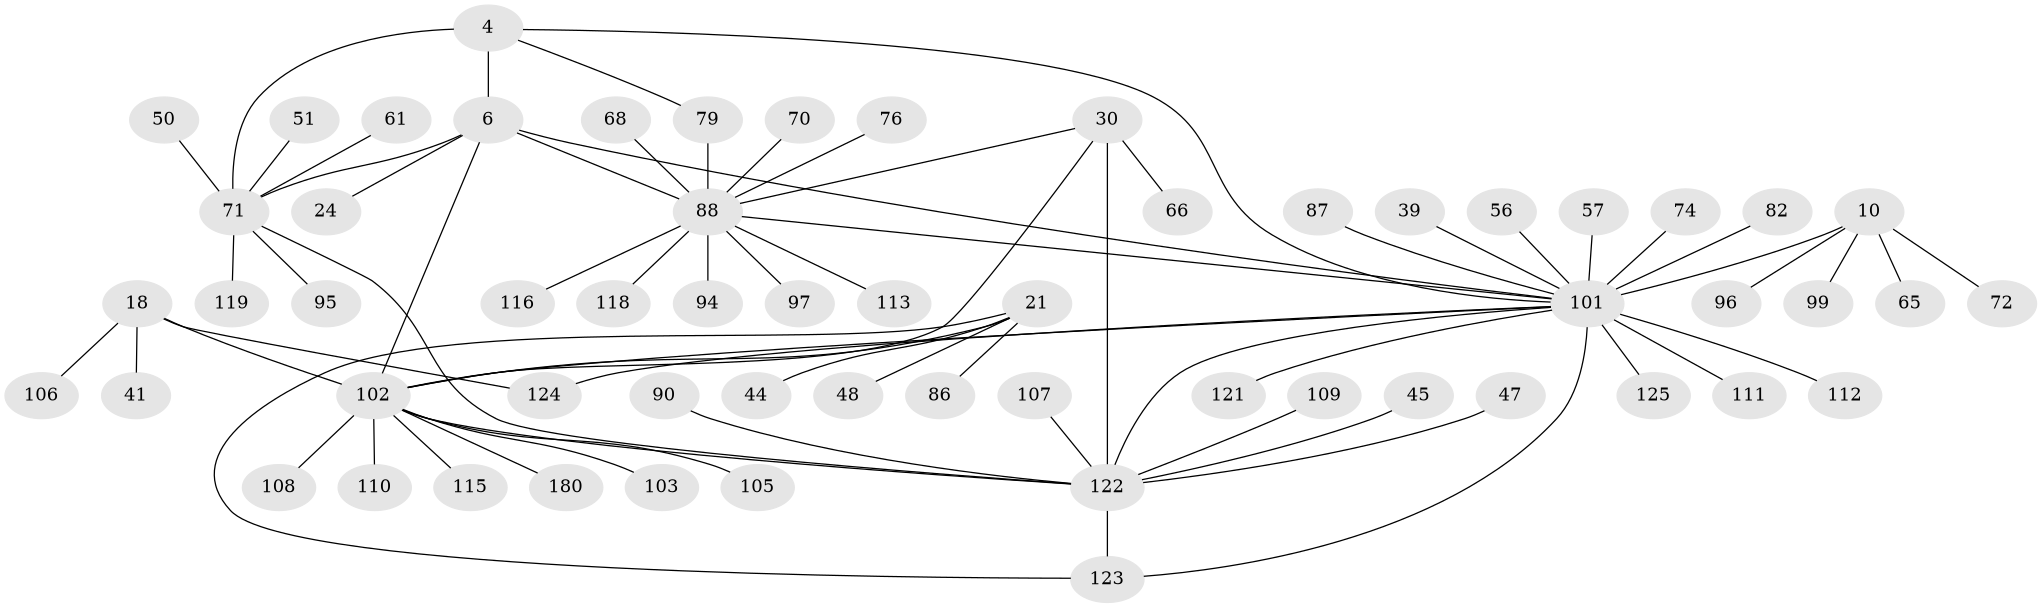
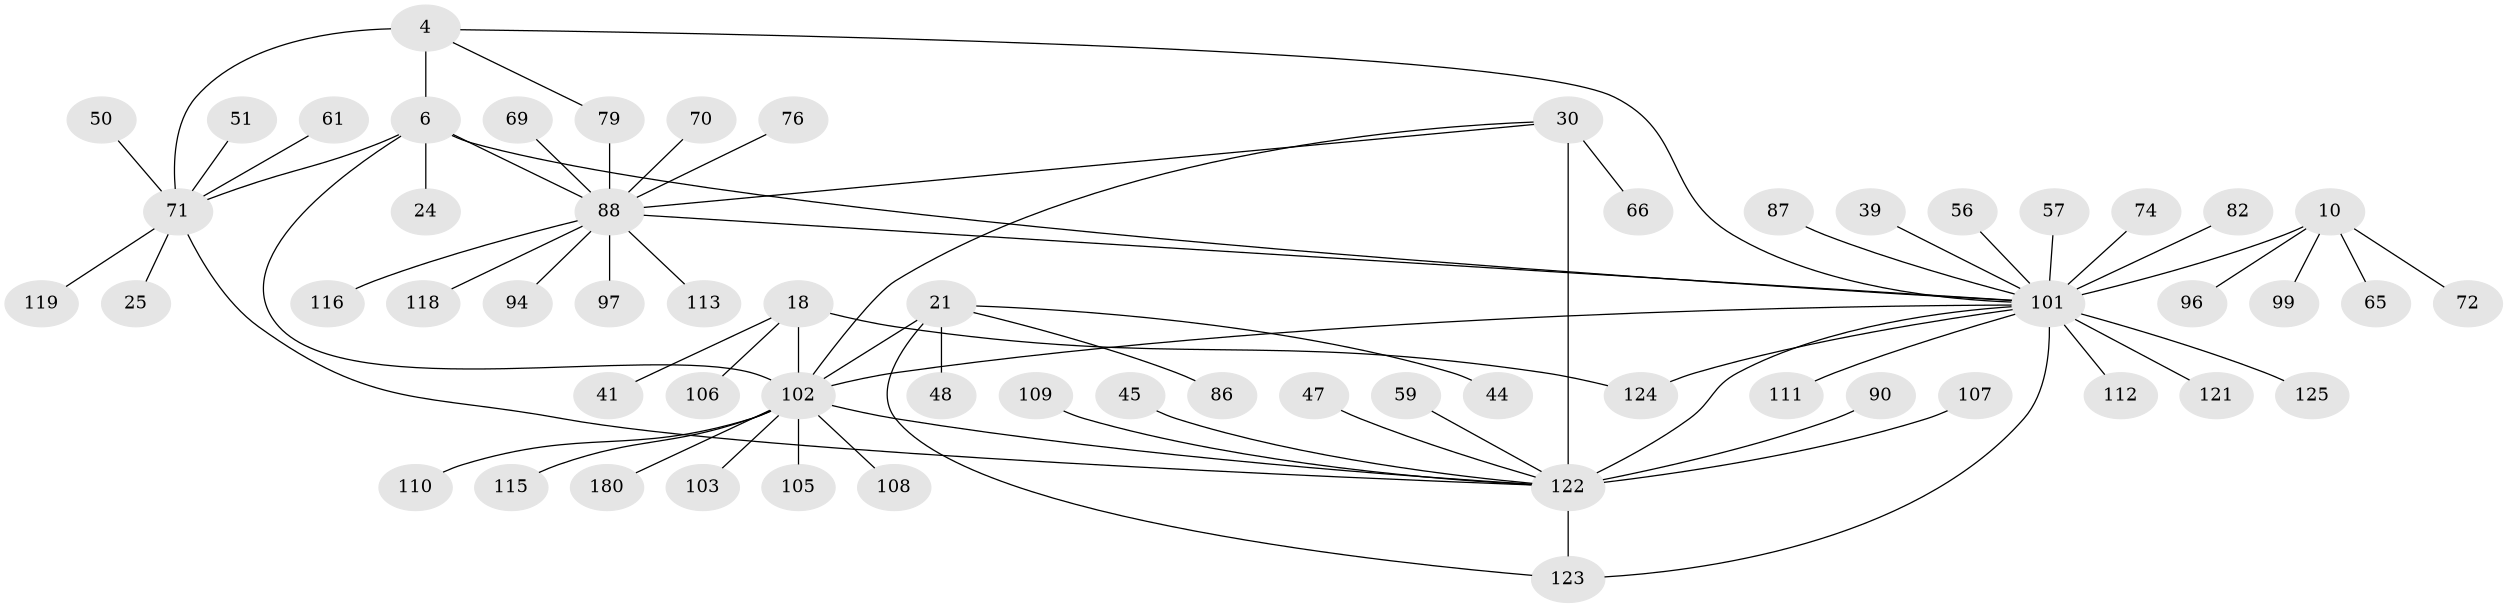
(616, 120) -> (518, 120)
(326, 304) -> (136, 304)
none -> (1406, 396)
